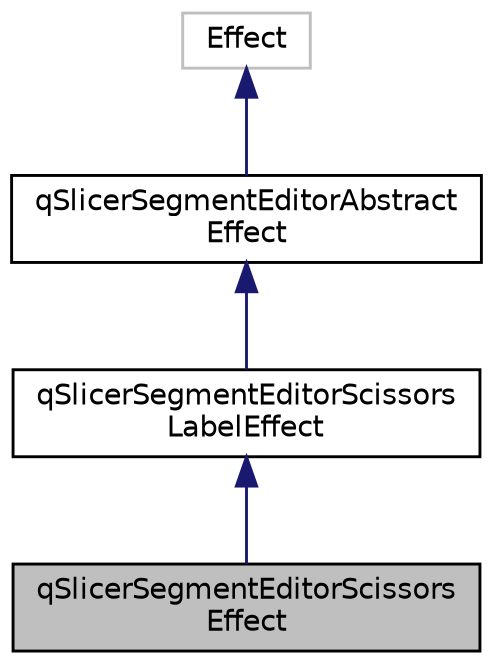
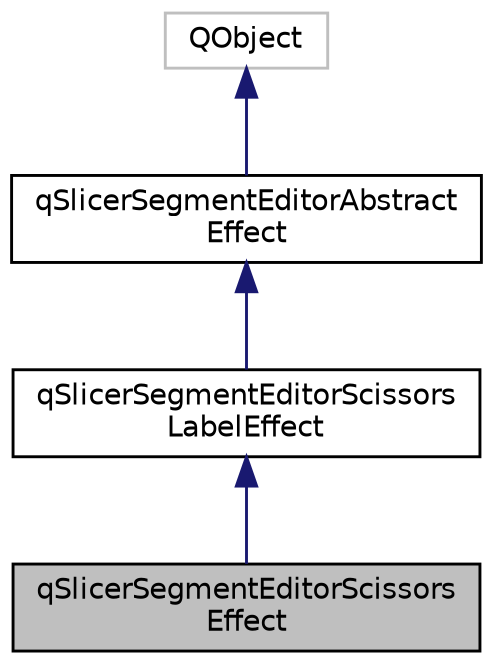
(247, 41) -> (247, 41)
